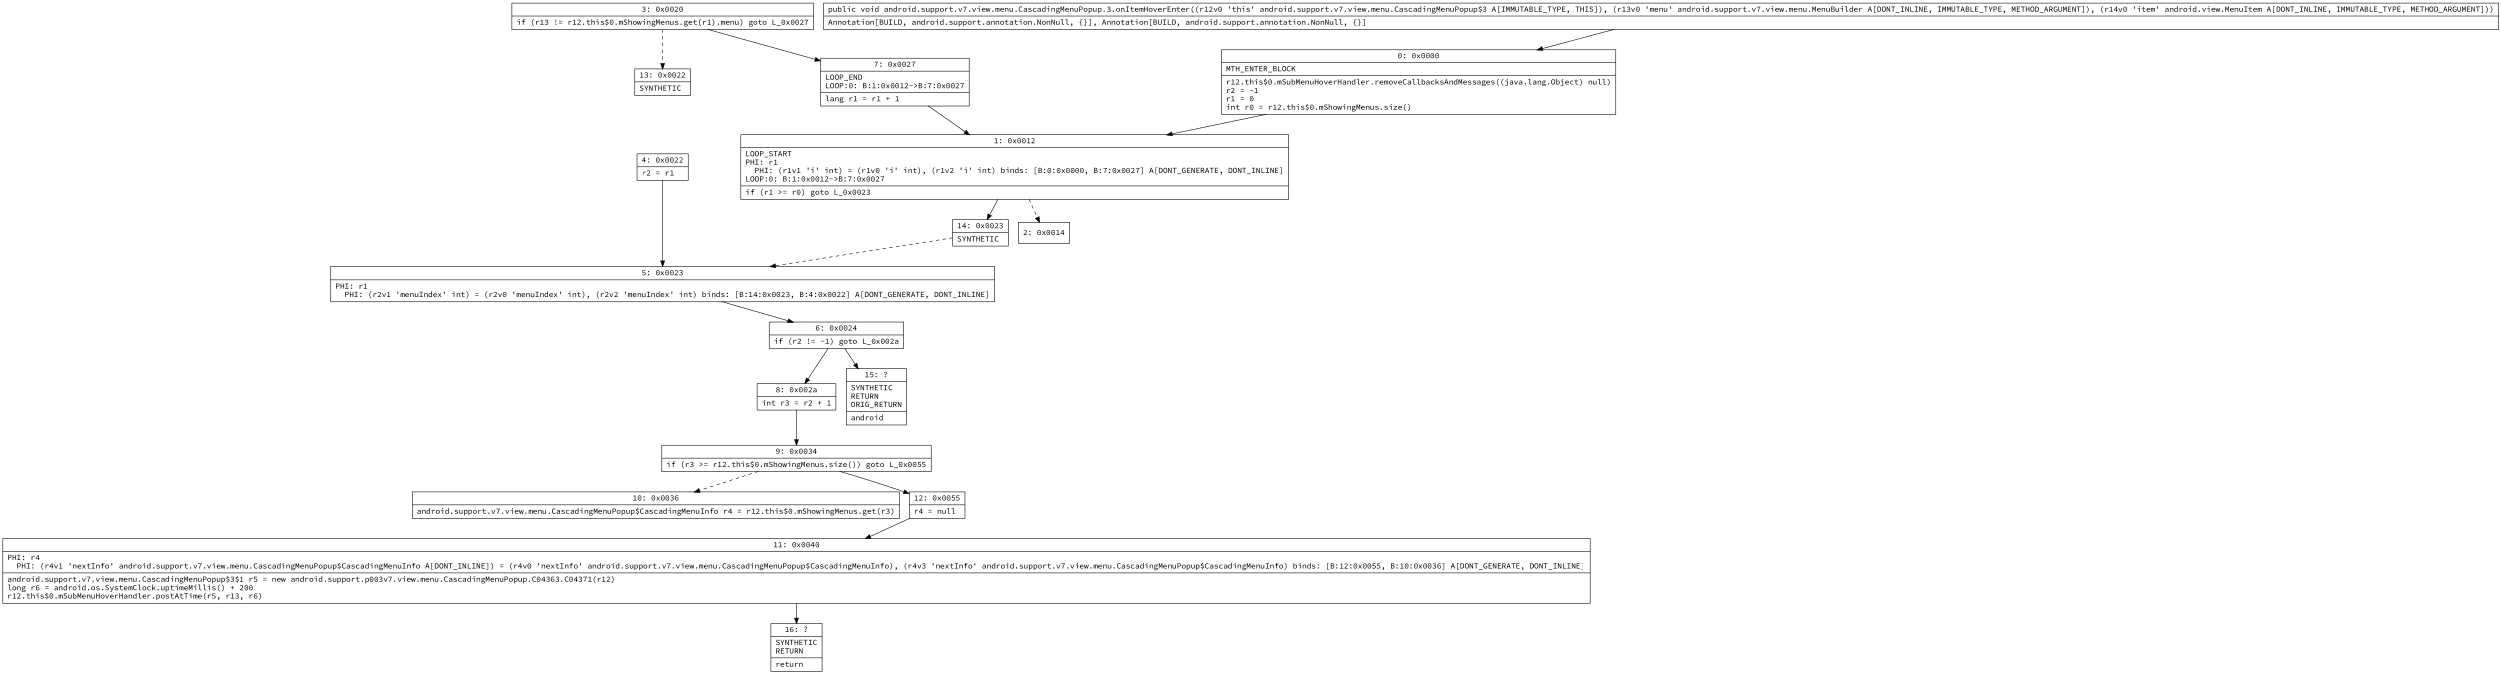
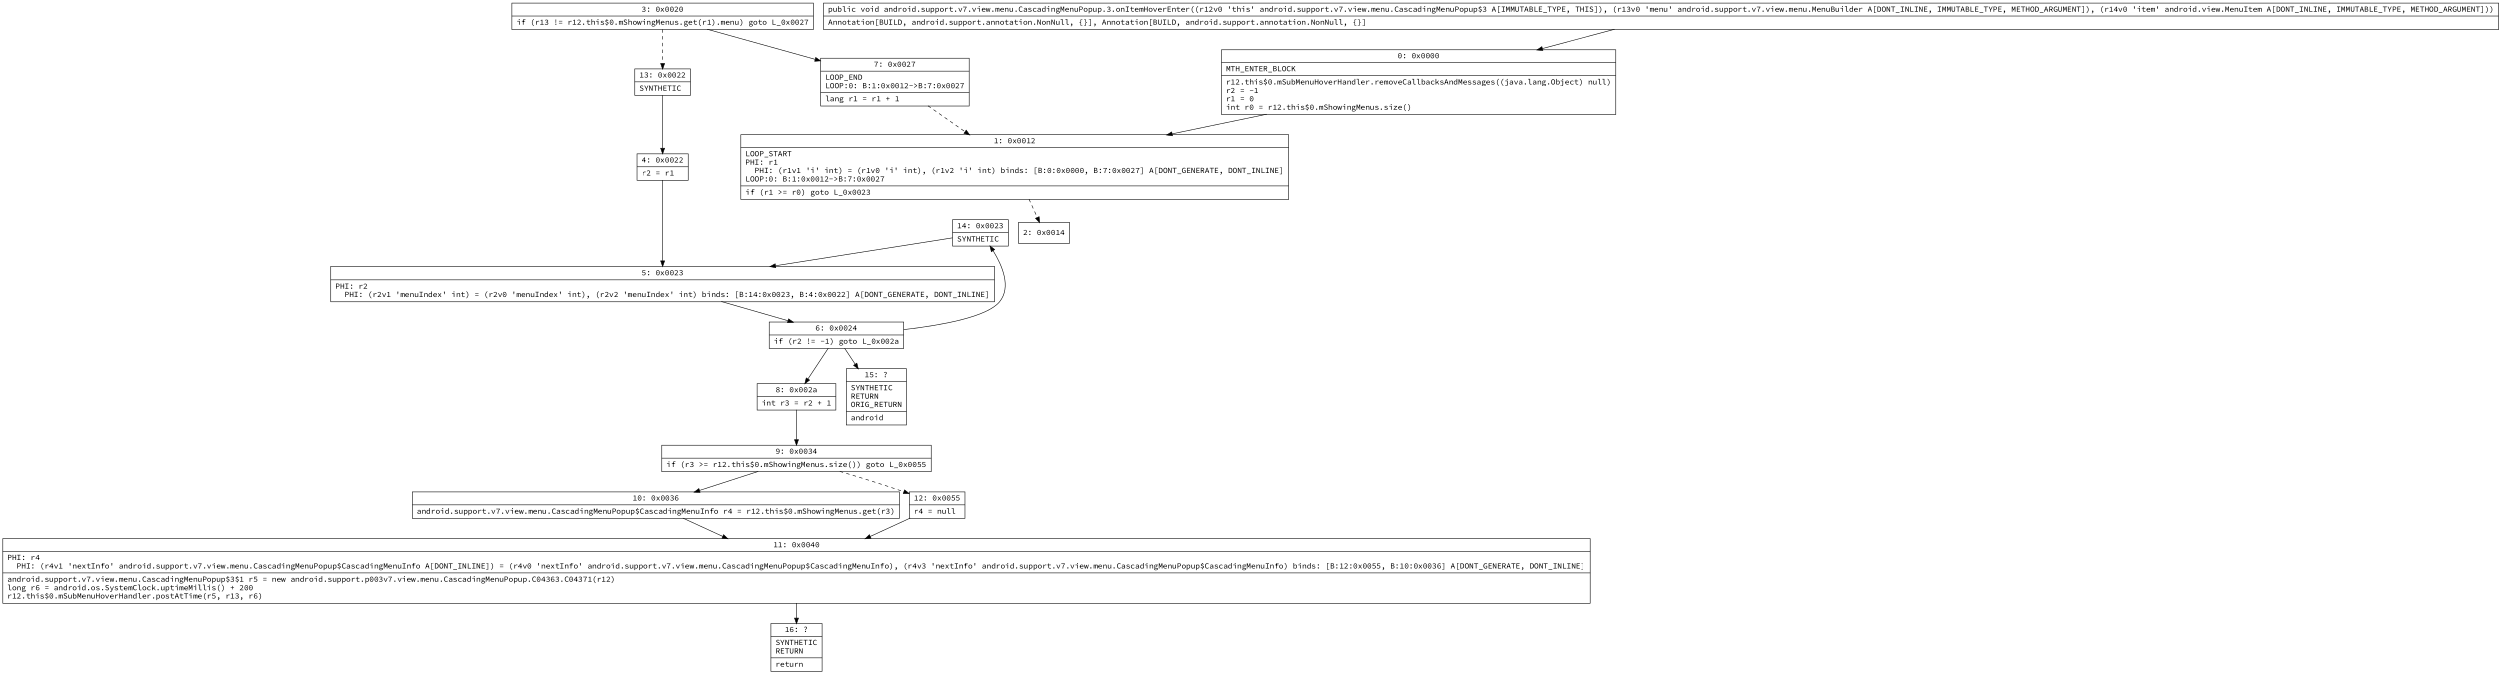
(946, 119) -> (946, 119)
none -> (663, 122)
(994, 207) -> (980, 314)
(864, 252) -> (864, 252)
(354, 286) -> (354, 286)
(729, 481) -> (729, 481)
(872, 481) -> (872, 481)
none -> (703, 527)
